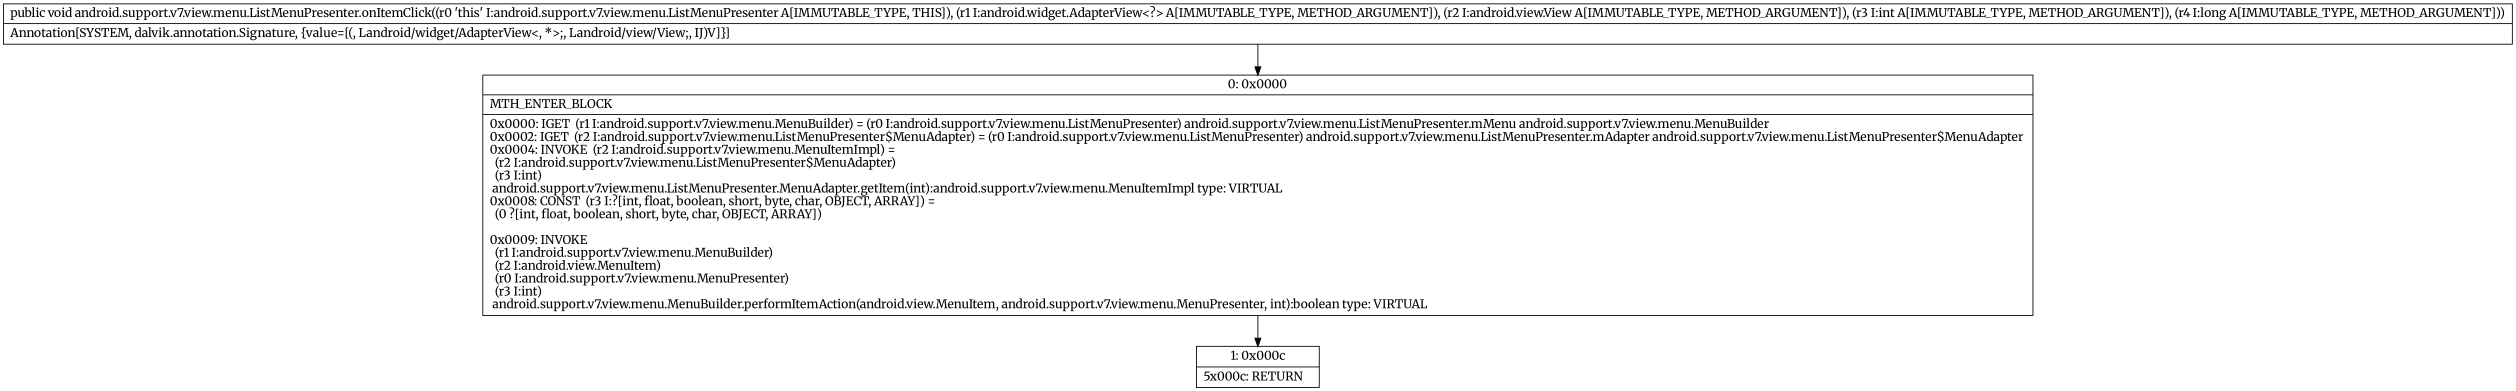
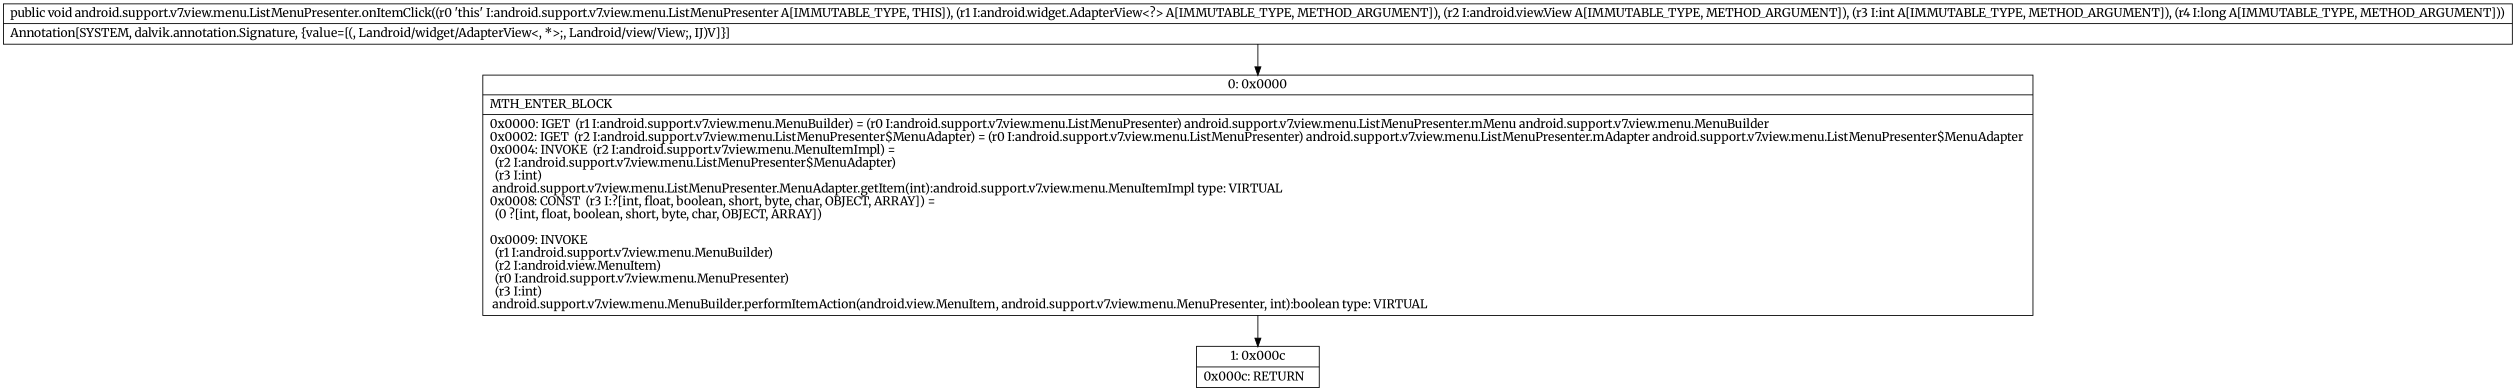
(1257, 377) -> (1258, 377)
